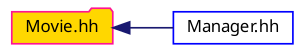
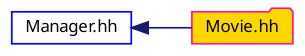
(152, 28) -> (170, 28)
